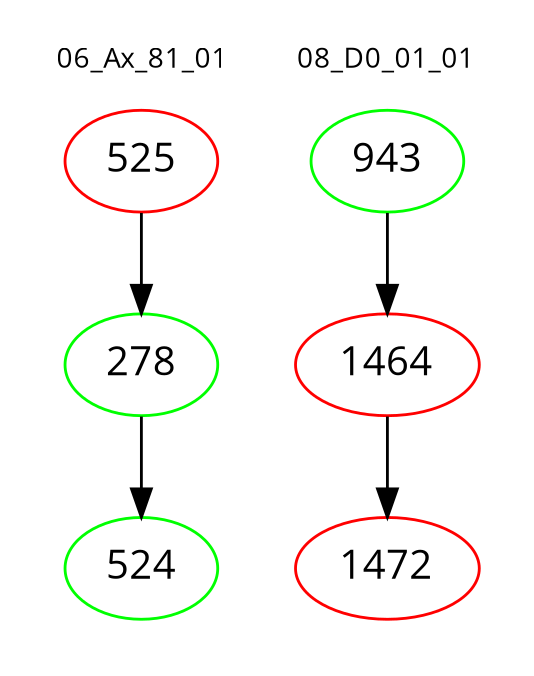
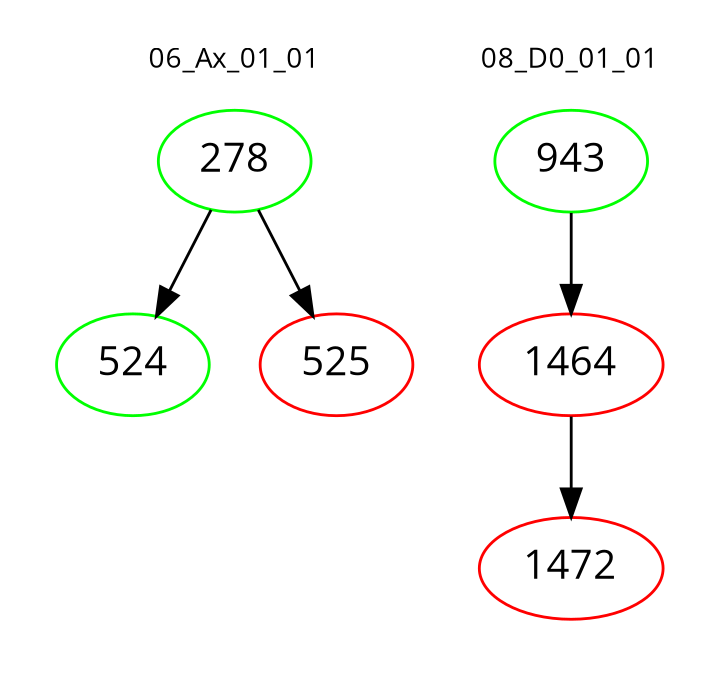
(143, 61) -> (235, 61)
(141, 249) -> (279, 250)
